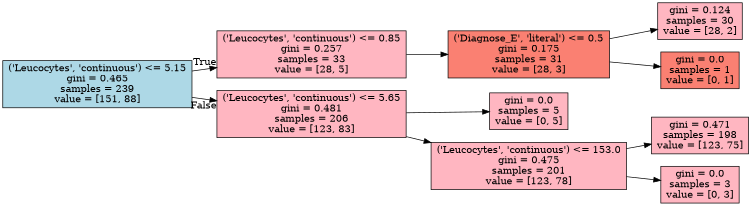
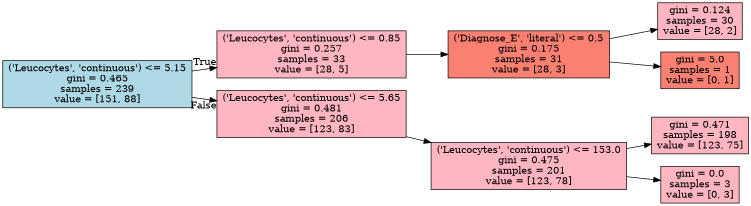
(700, 70) -> (700, 70)
(529, 111) -> none
